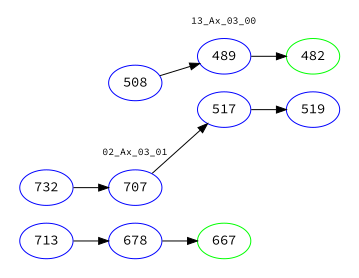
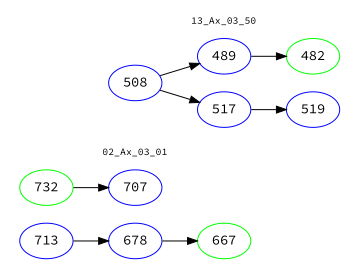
(224, 21) -> (224, 21)
(176, 152) -> (175, 95)
(46, 188) -> (46, 188)
